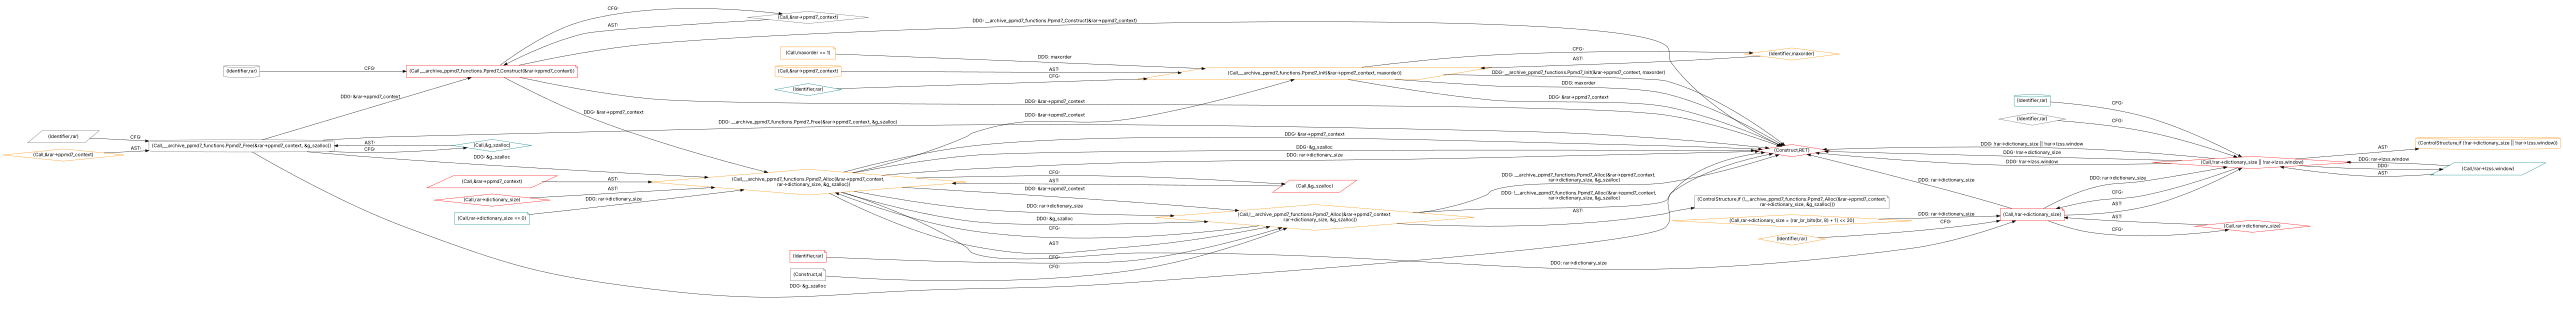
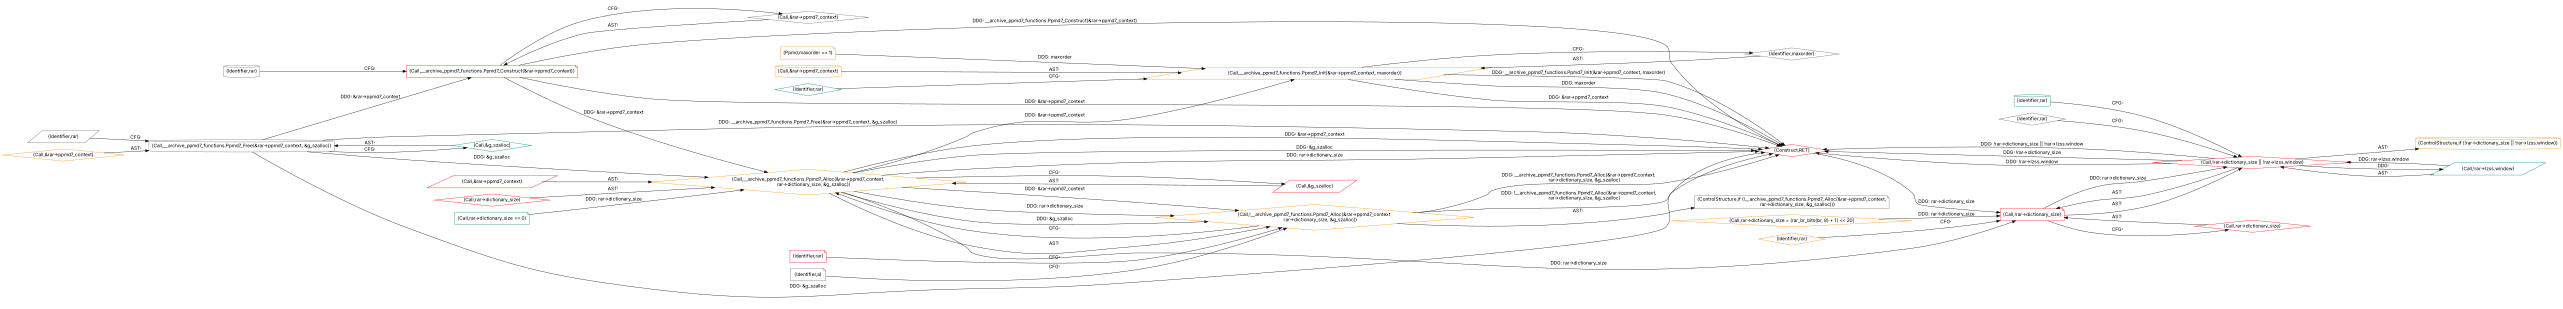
(808, 53) -> (808, 53)
(1792, 54) -> (1792, 54)
(1911, 181) -> (1906, 188)
(2118, 192) -> (2118, 192)
(808, 275) -> (808, 275)
